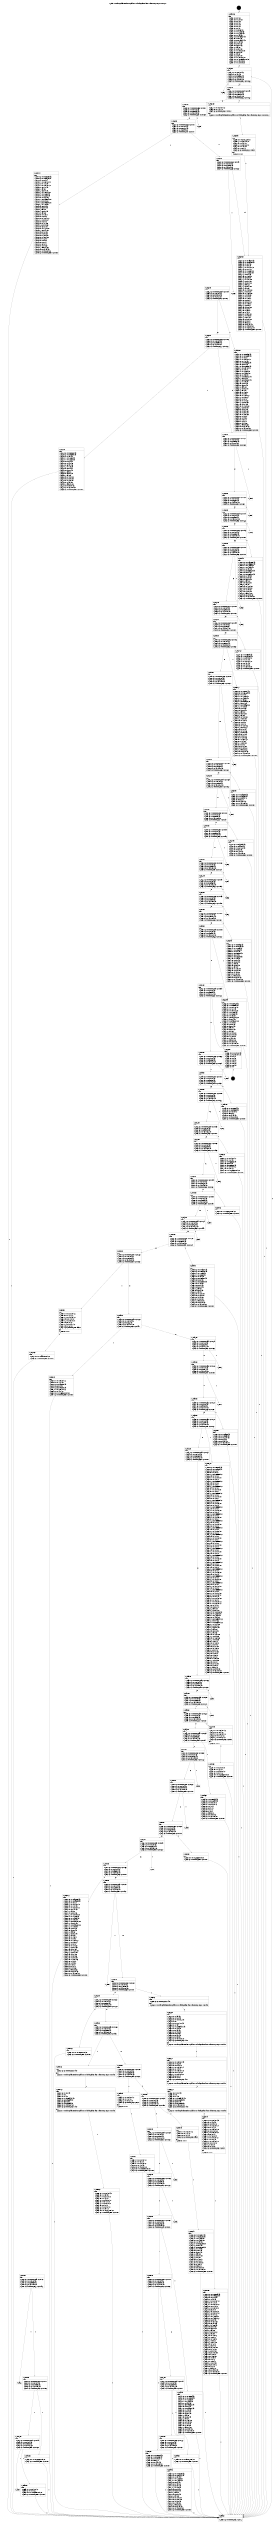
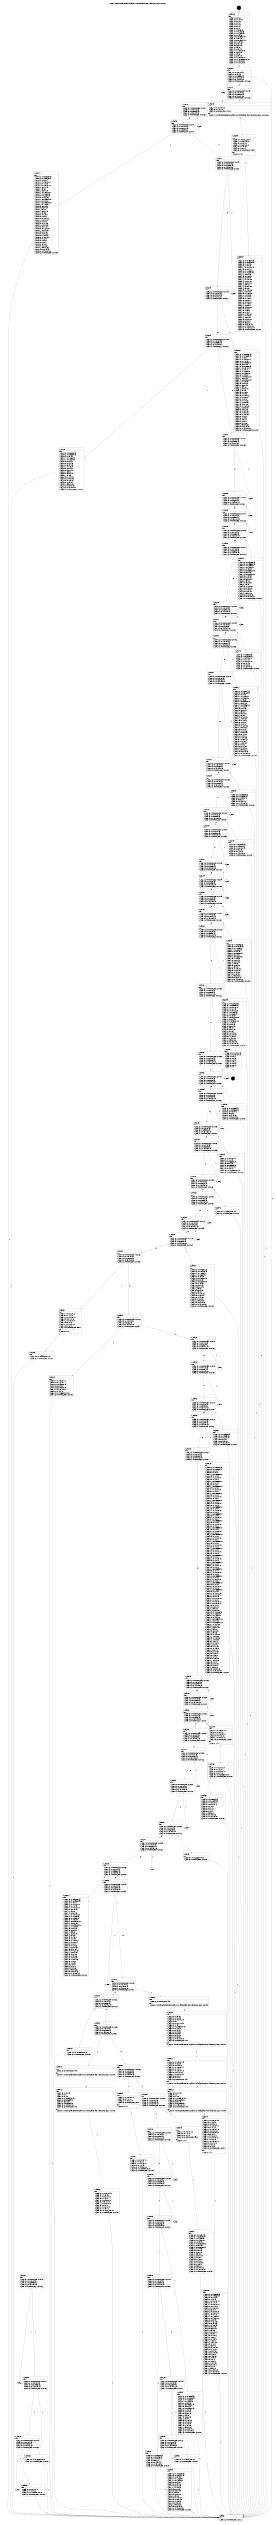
(239, 213) -> (221, 228)
